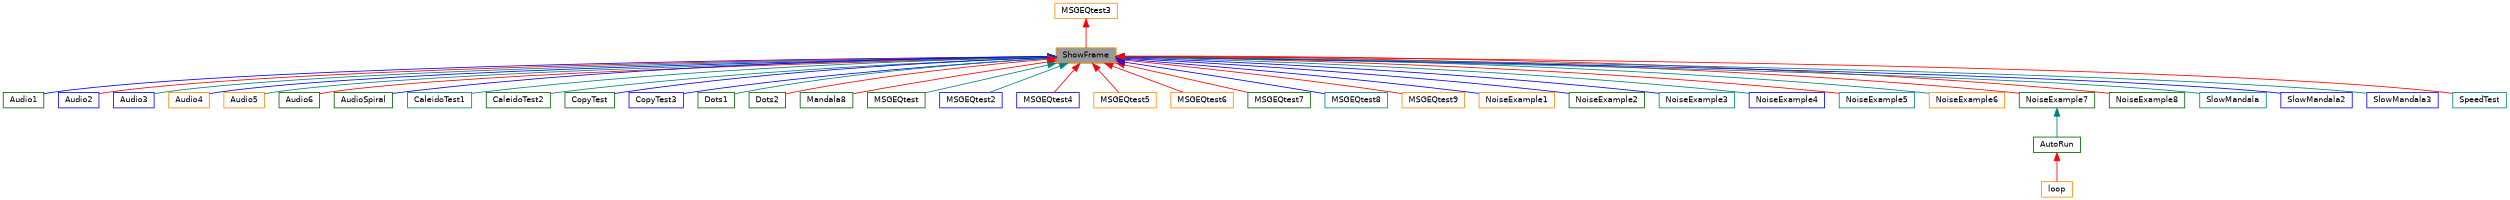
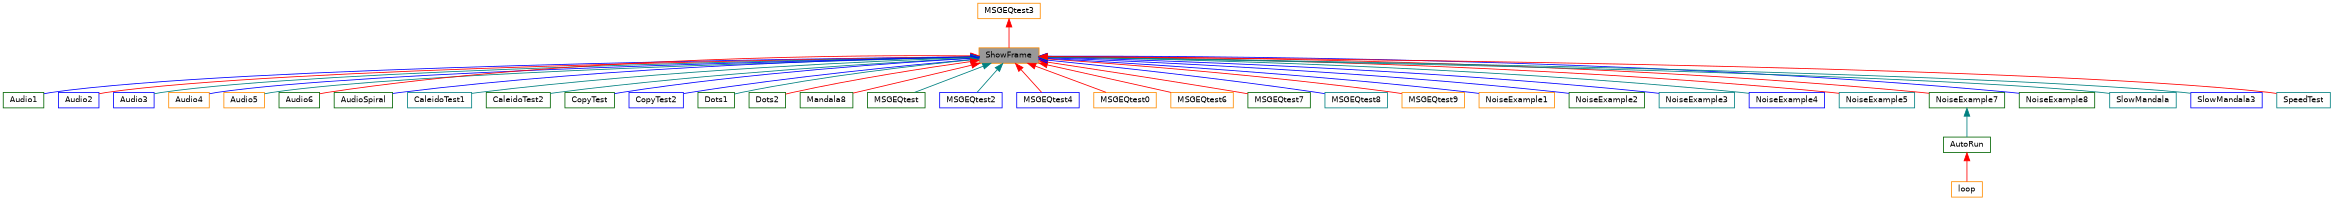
(1617, 64) -> (1534, 64)
(656, 100) -> (656, 100)
(1125, 100) -> (1125, 100)
(1967, 100) -> none
(2317, 100) -> none
